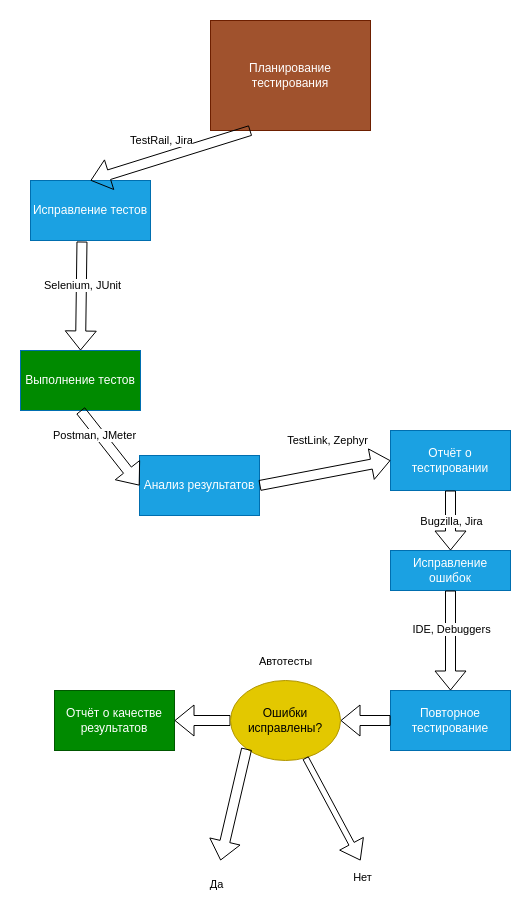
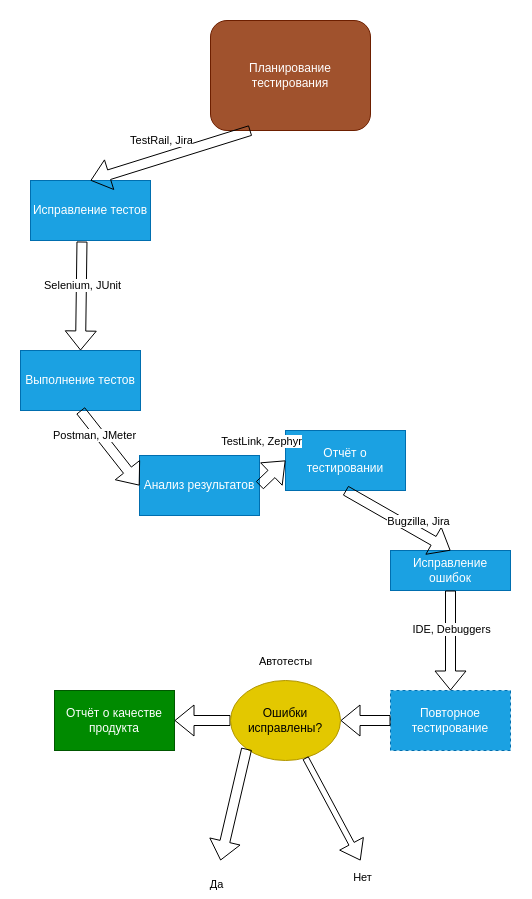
(291, 76) -> (291, 76)
(81, 381) -> (81, 381)
(451, 461) -> (346, 461)
(115, 721) -> (115, 721)
(451, 721) -> (451, 721)
